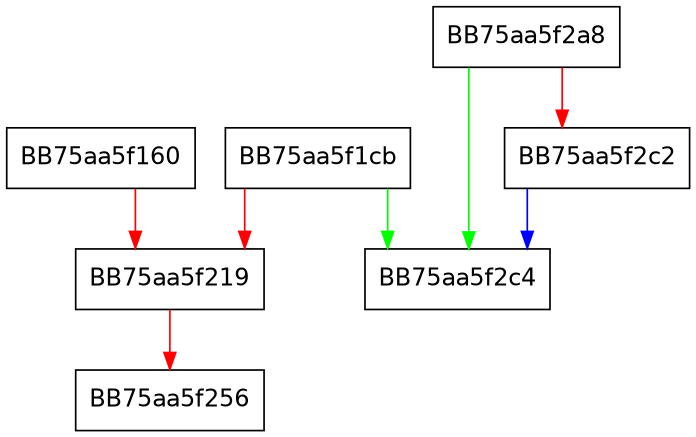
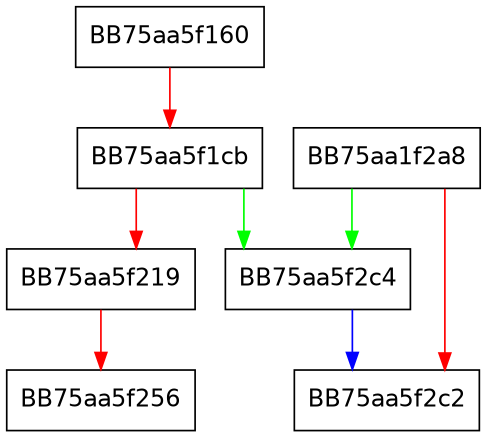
(526, 37) -> (387, 158)
(135, 210) -> (170, 89)
(527, 210) -> (352, 331)
